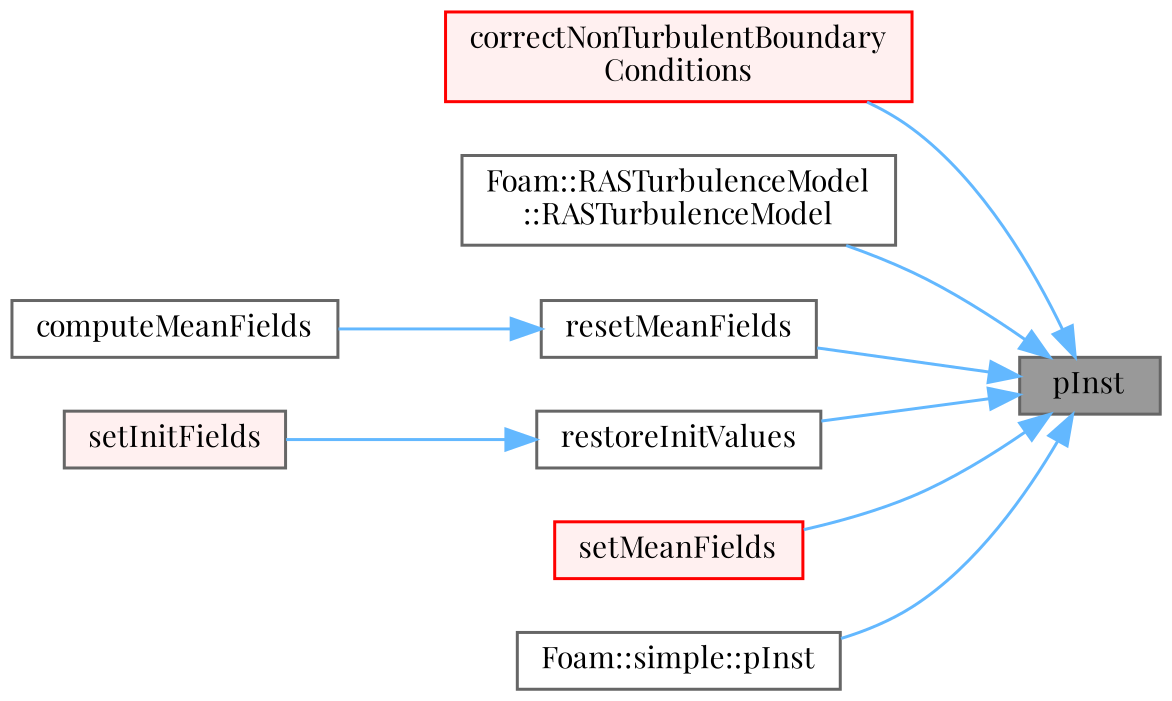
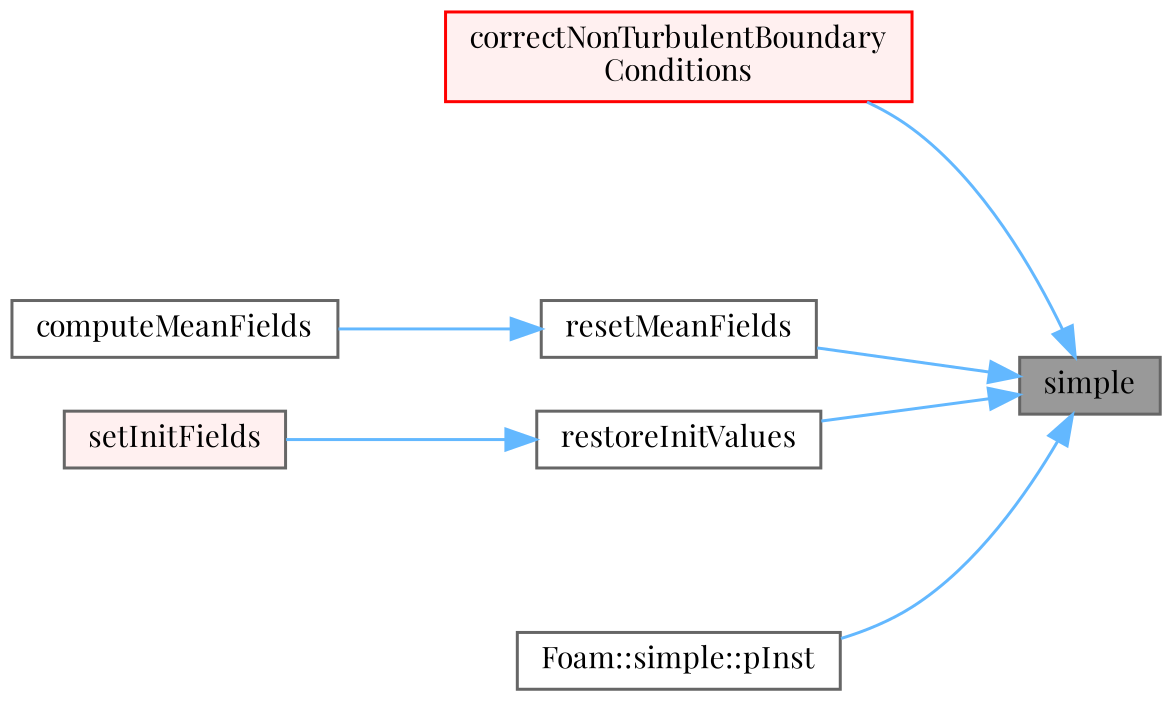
(679, 200) -> none
(1090, 386) -> (1090, 386)
(679, 550) -> none
